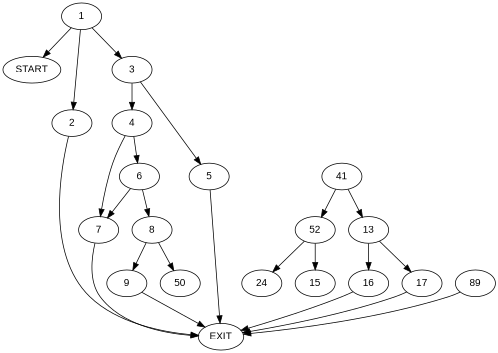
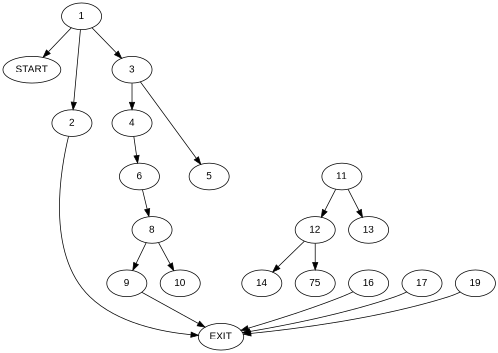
(342, 177) -> (342, 177)
(99, 230) -> none
(315, 230) -> (315, 230)
(215, 253) -> none
(369, 253) -> none
(393, 254) -> none
(180, 283) -> (180, 283)
(262, 283) -> (262, 283)
(315, 283) -> (315, 283)
(475, 283) -> (475, 283)
